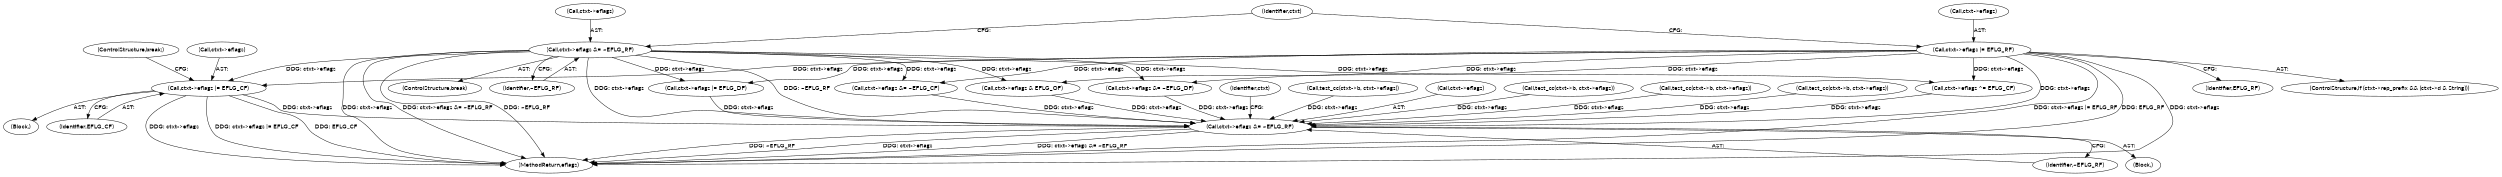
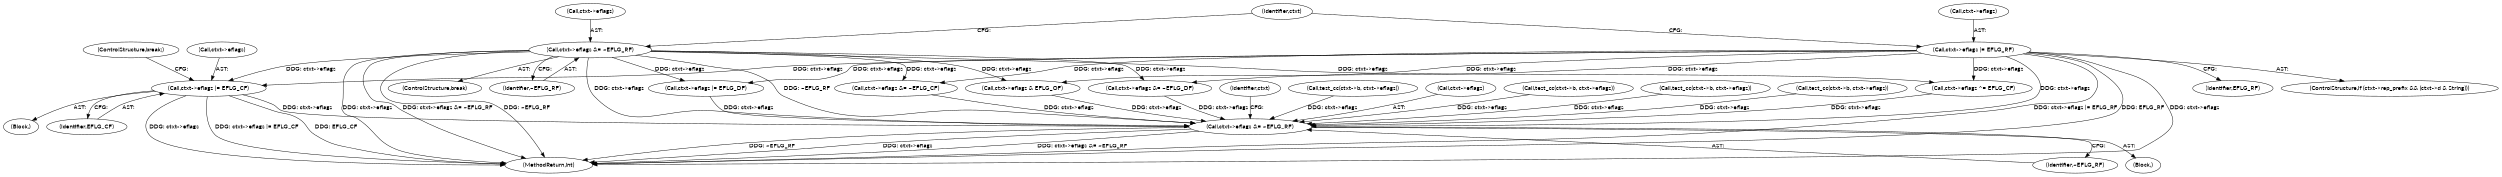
(549, 165) -> (549, 165)
